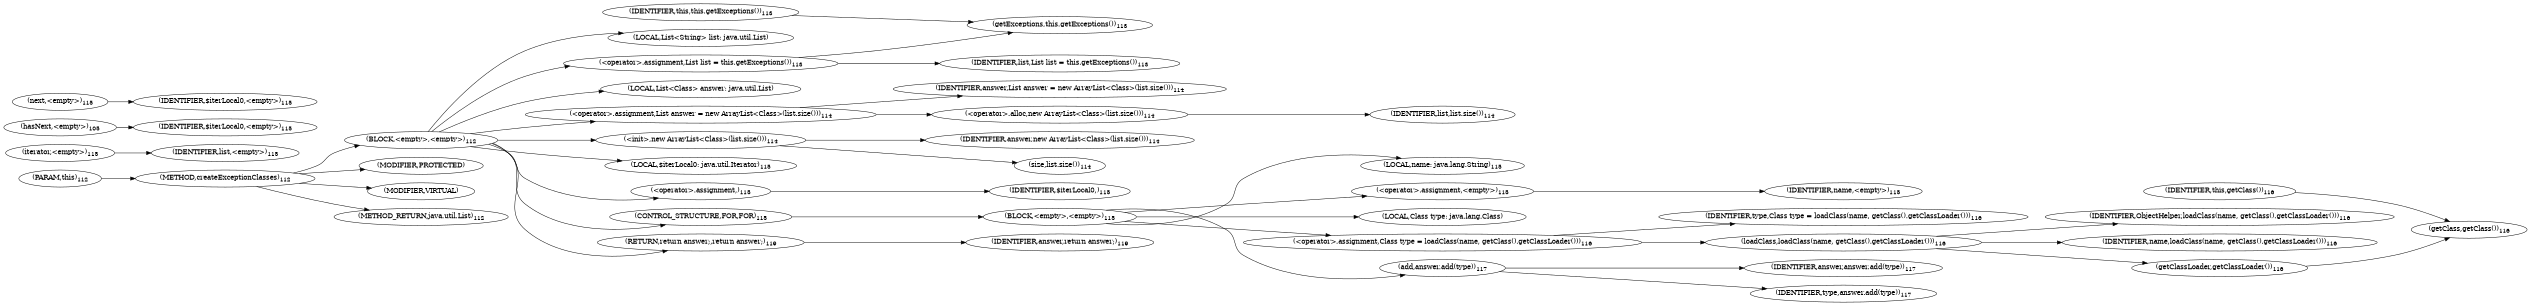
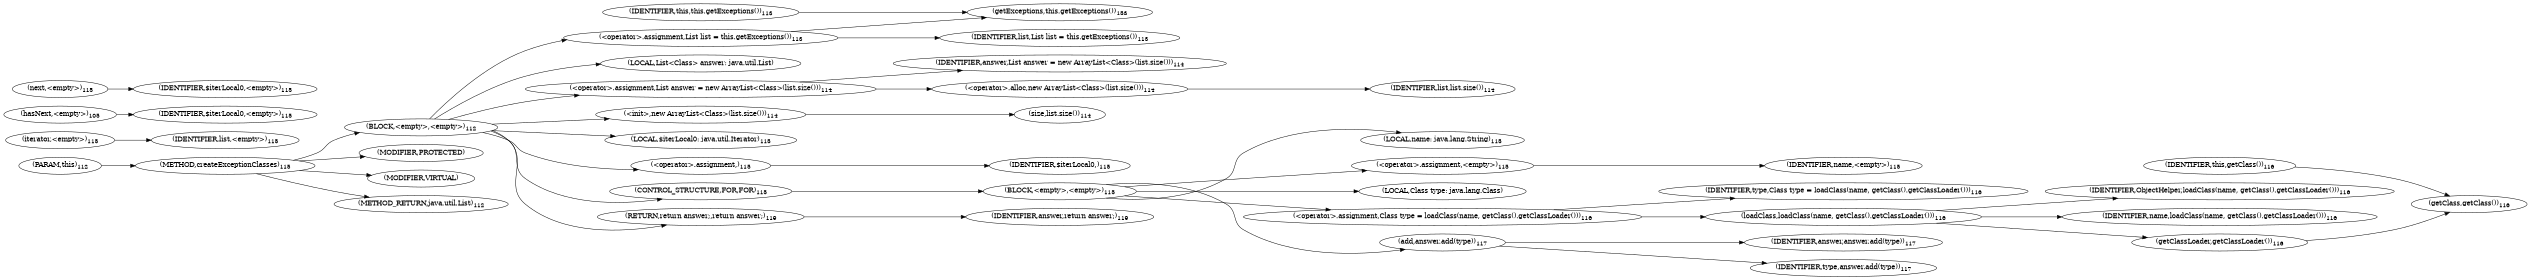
(1122, 24) -> (1122, 12)
(701, 38) -> none
(1060, 140) -> none
(285, 178) -> (285, 165)
